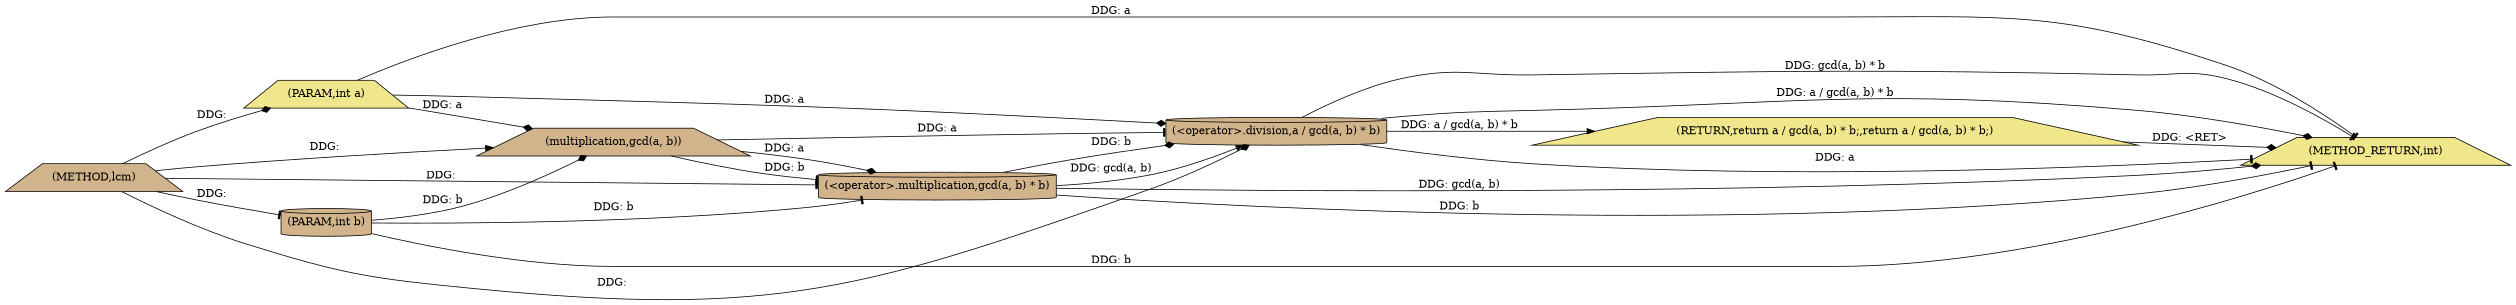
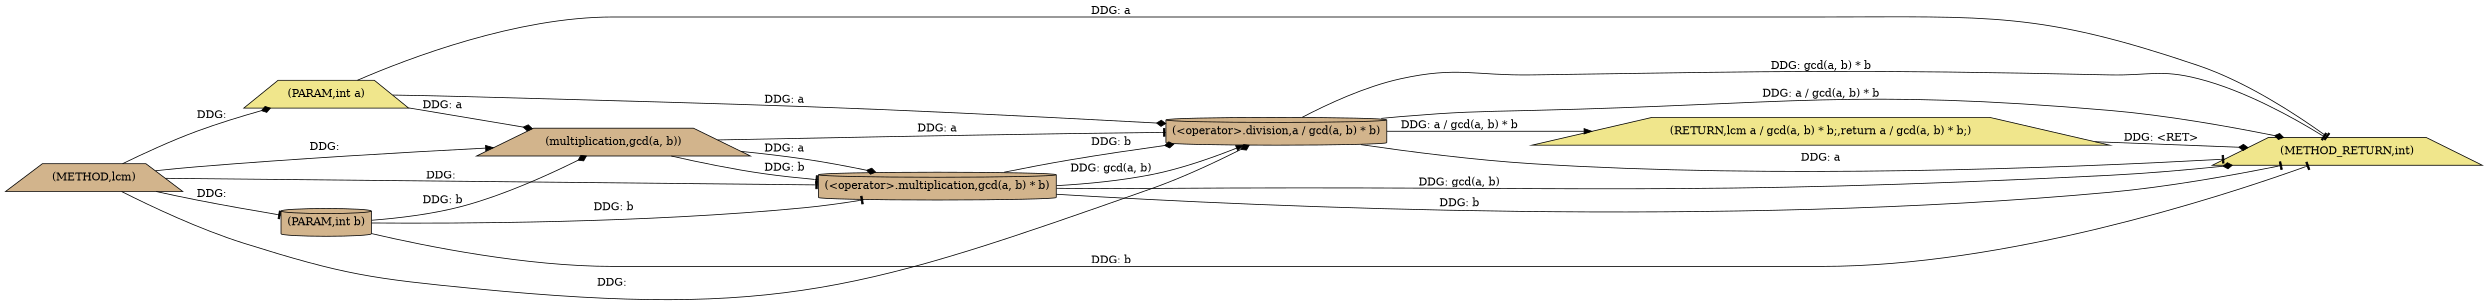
(1835, 131) -> (1821, 131)
